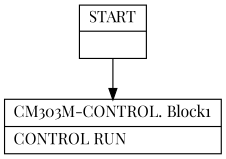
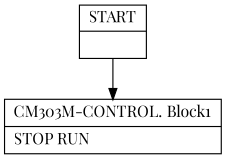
(70, 140) -> (52, 140)
